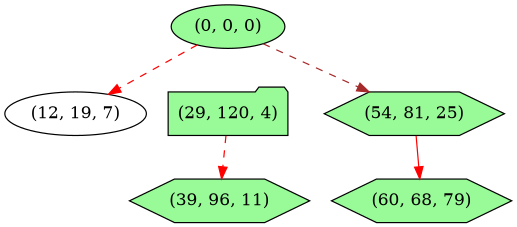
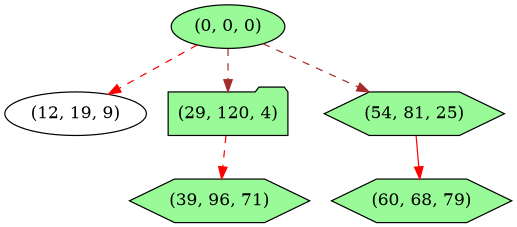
none -> (228, 64)
(76, 114) -> (76, 114)
(220, 201) -> (220, 201)
